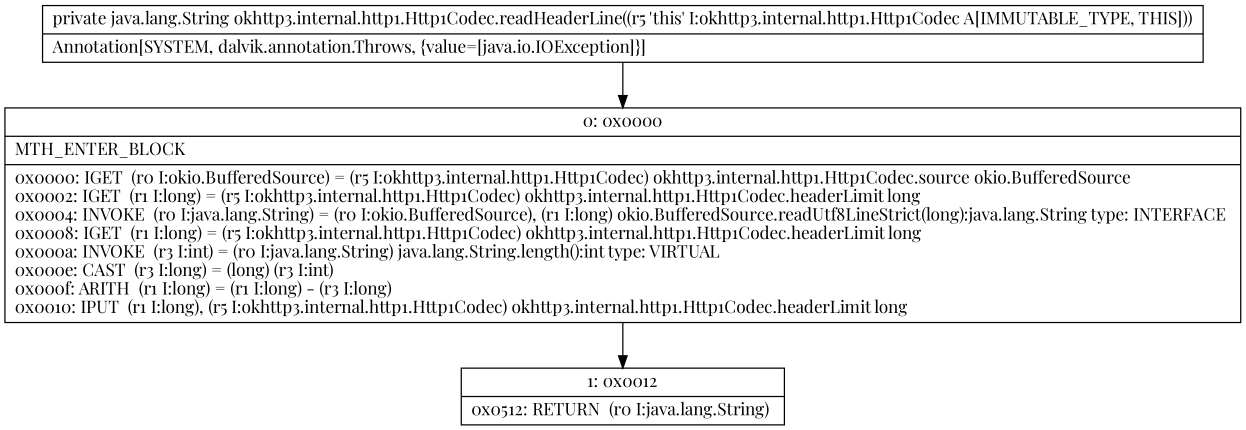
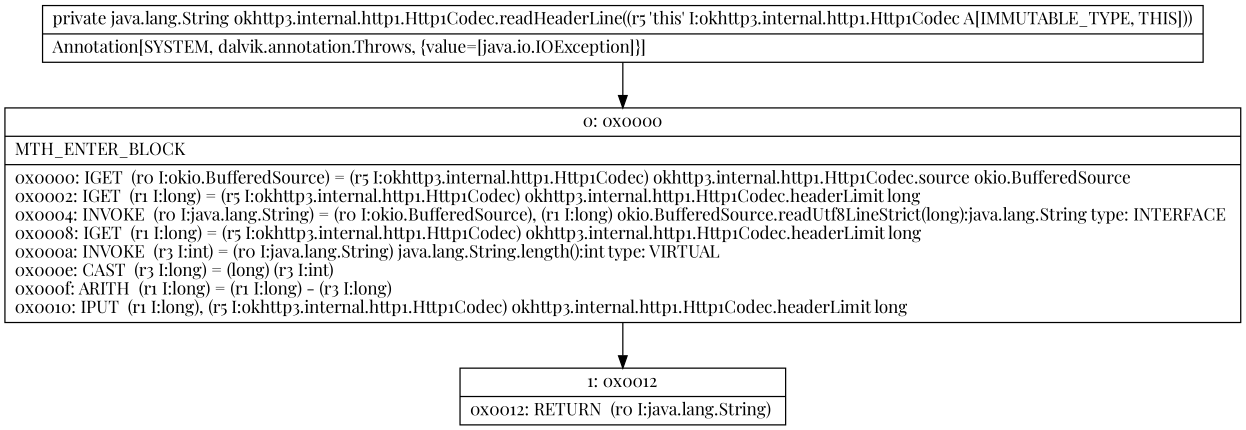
(623, 410) -> (623, 410)
